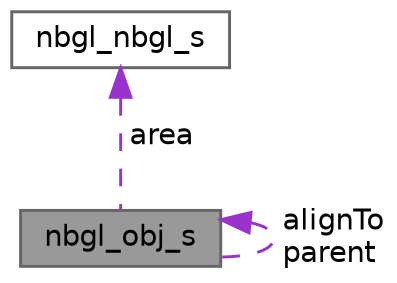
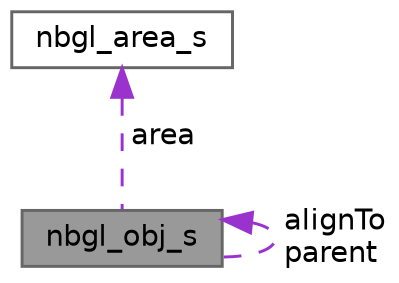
(121, 40) -> (122, 40)
